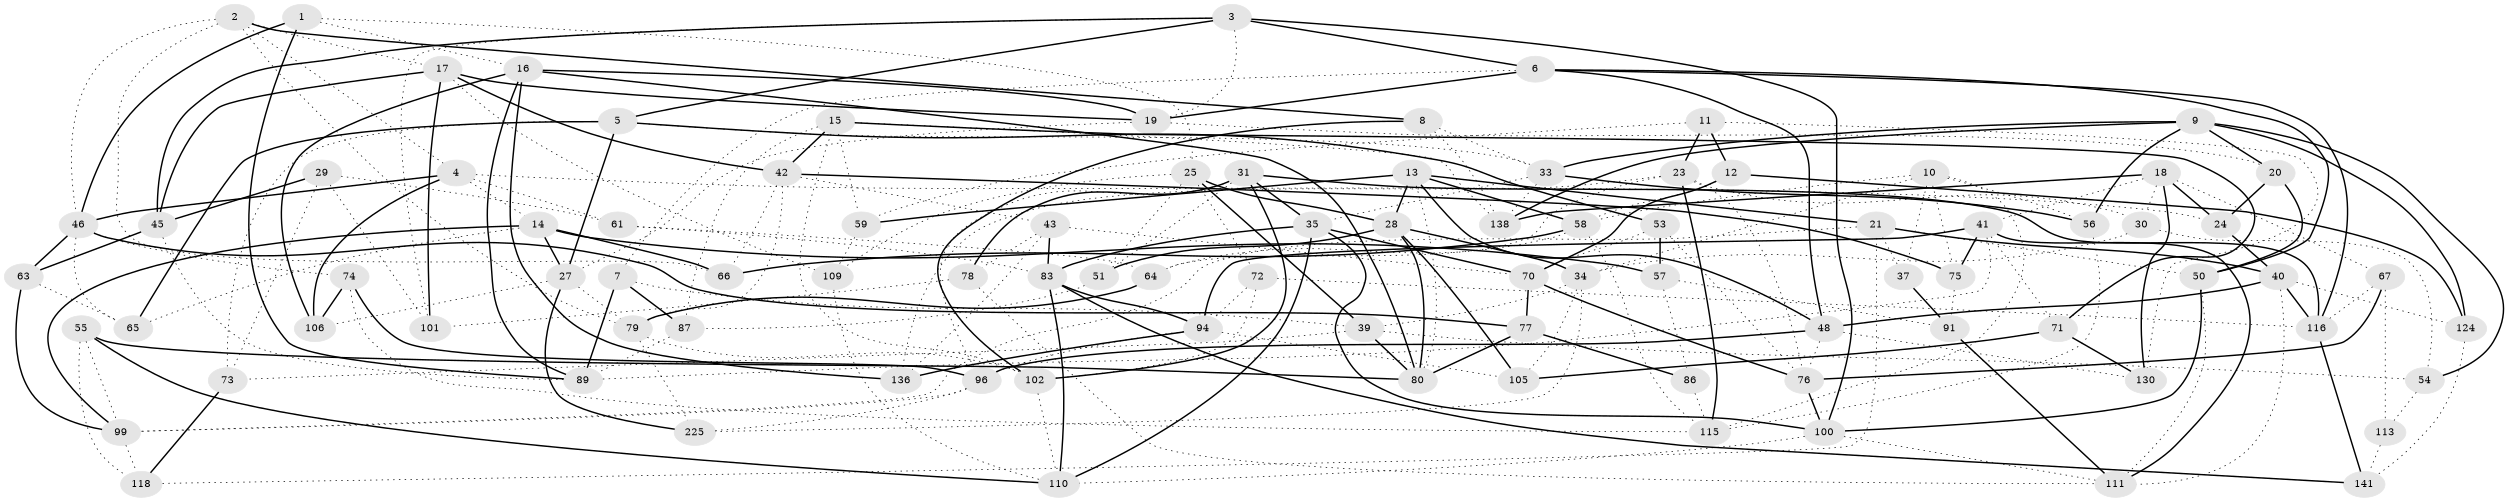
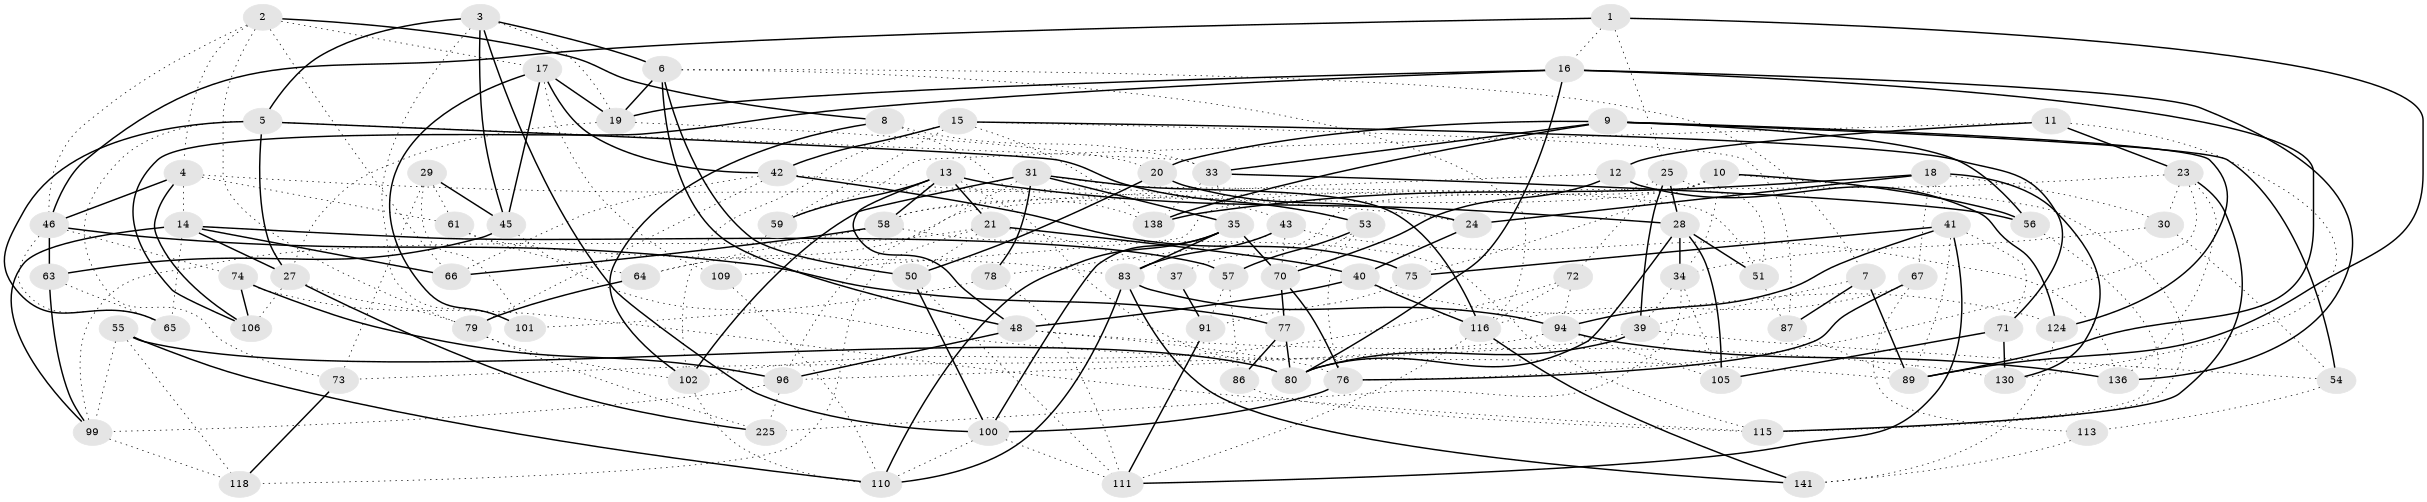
(2182, 95) -> (1171, 99)
(2011, 196) -> (1878, 188)
(2263, 430) -> (1309, 420)
